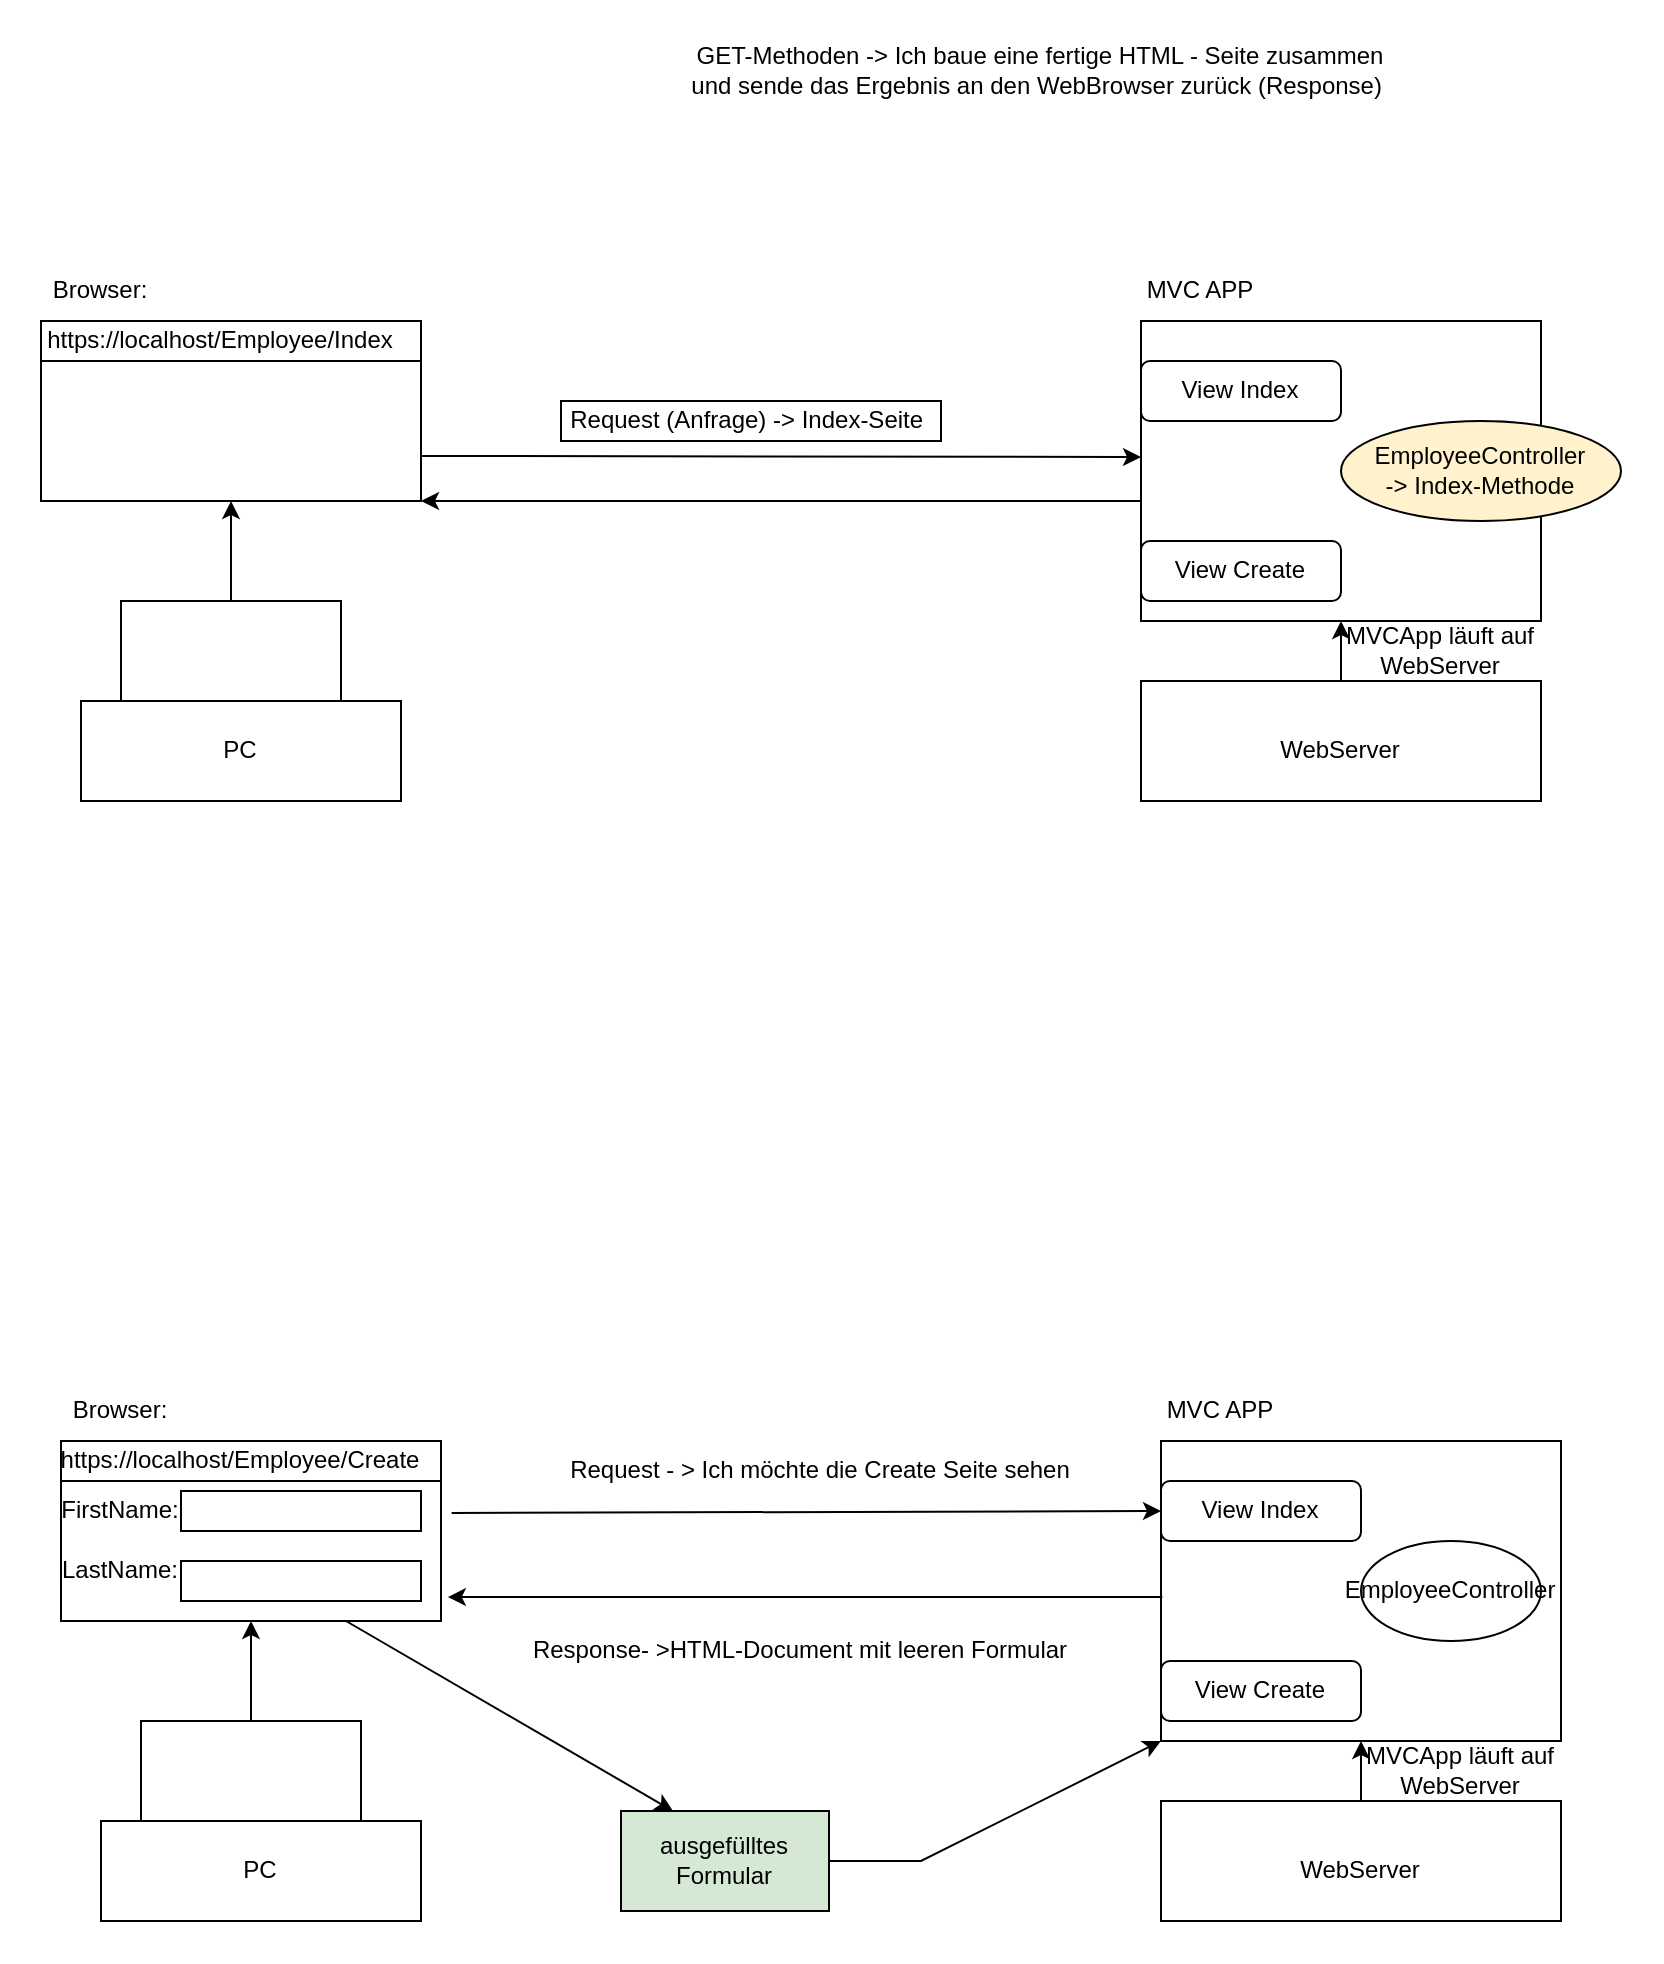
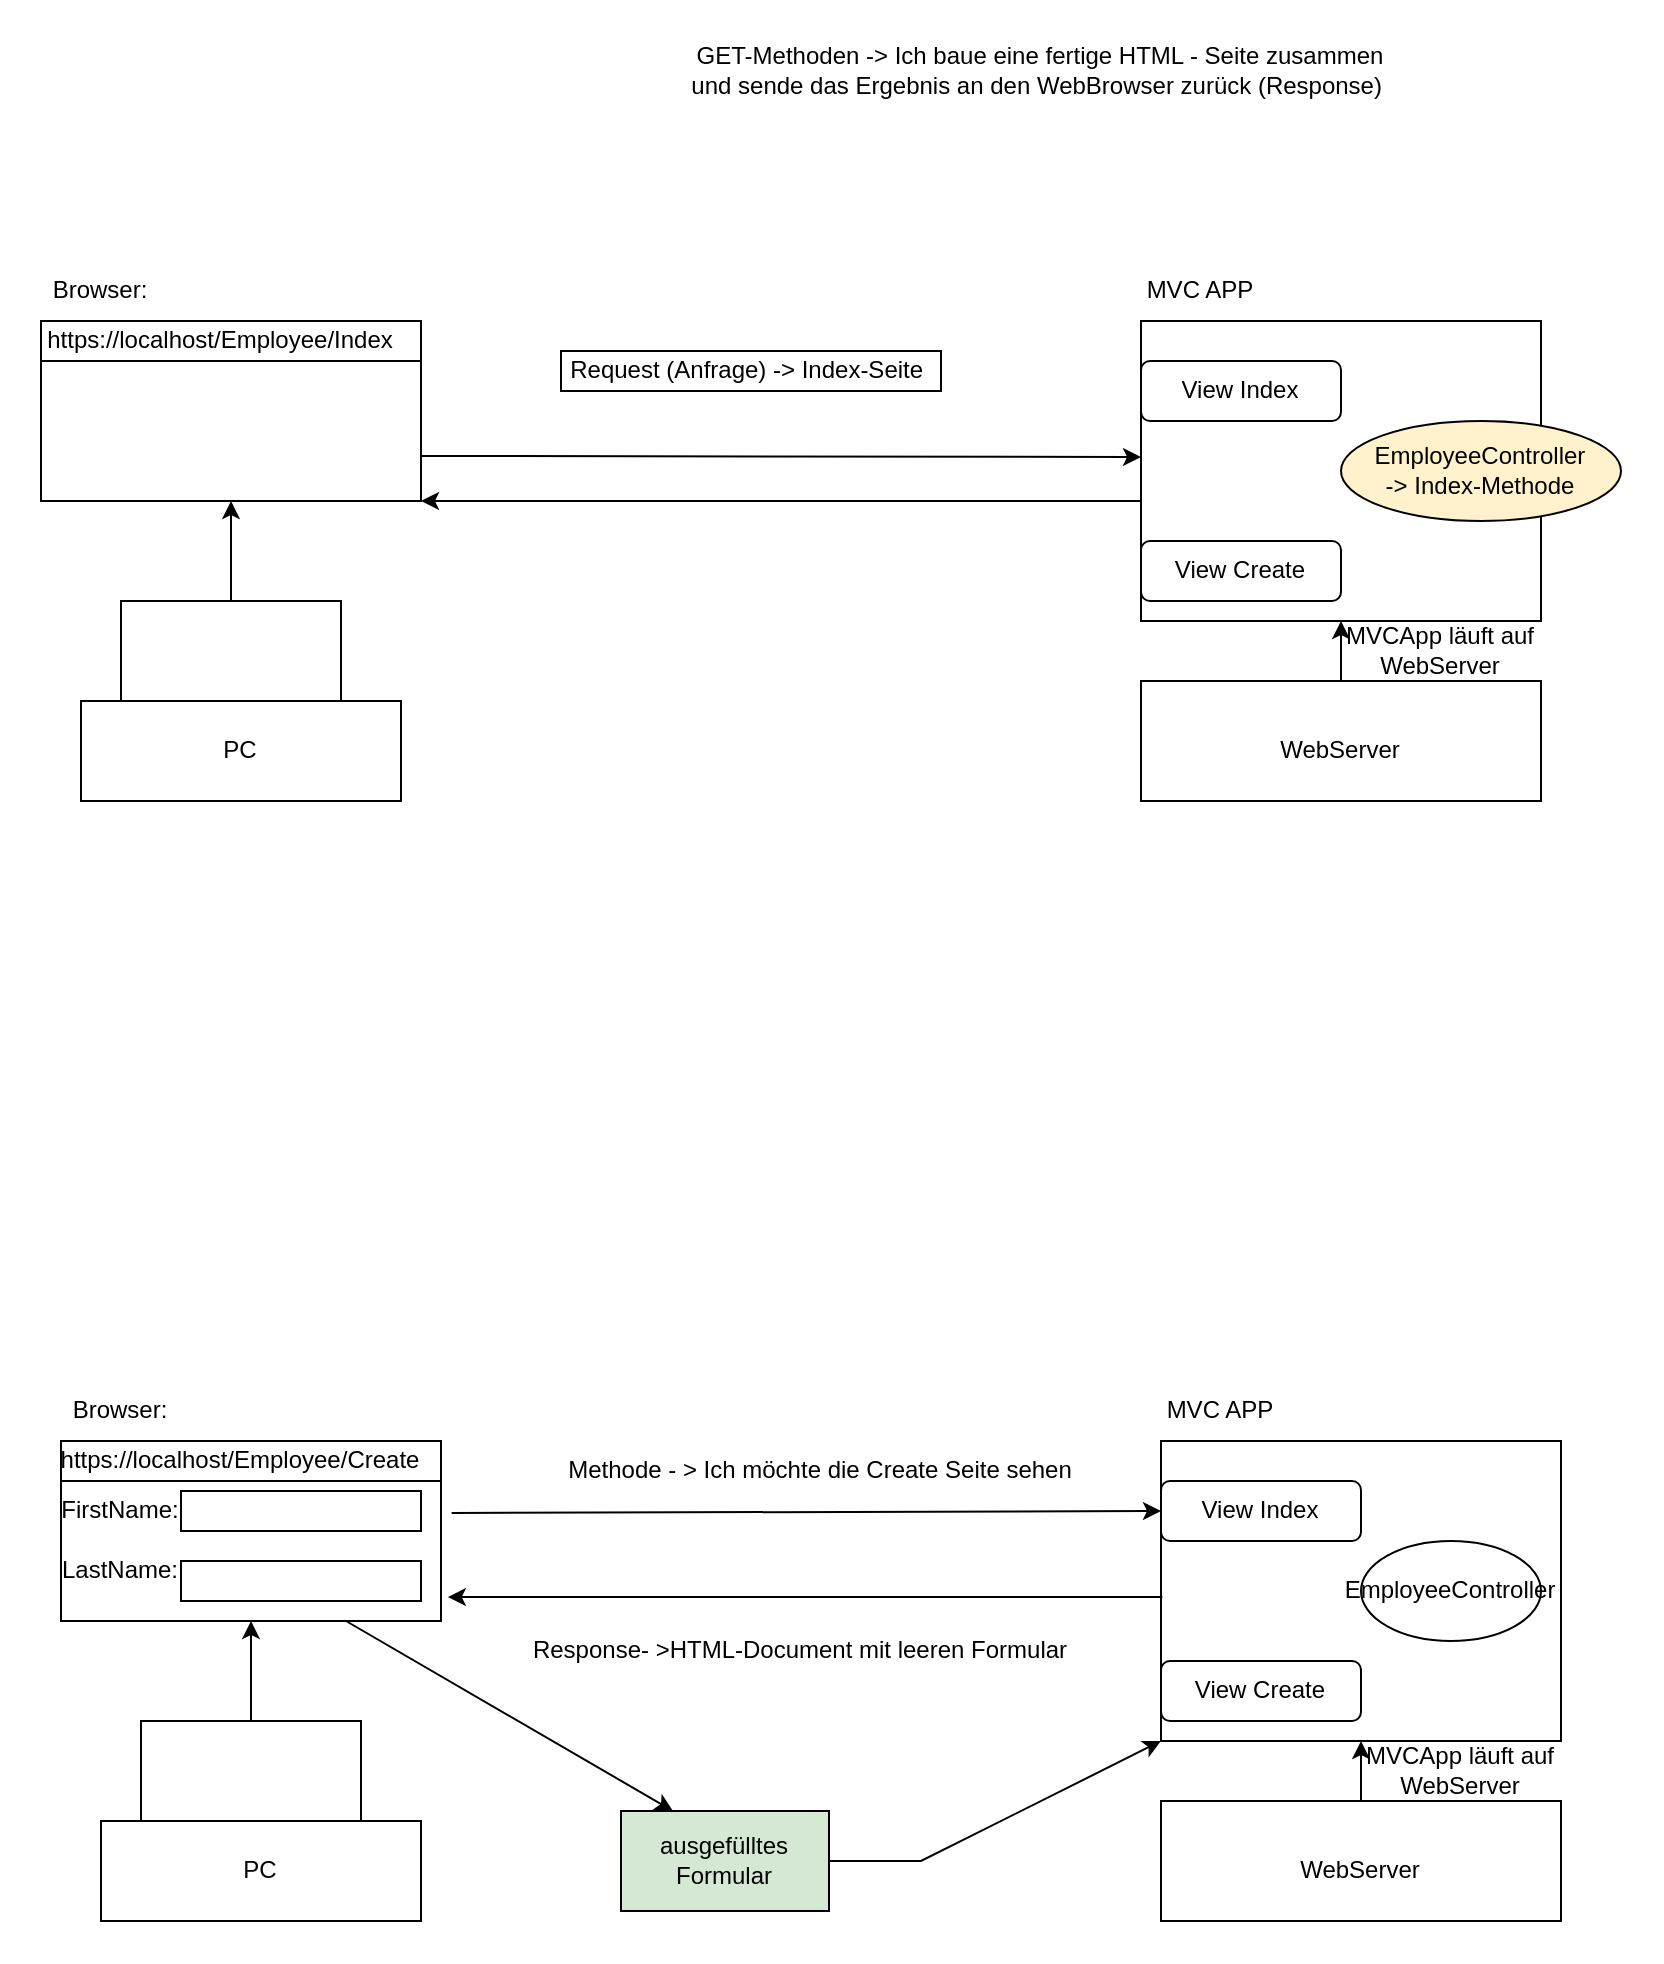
(751, 421) -> (751, 371)
(821, 1471) -> (821, 1471)
